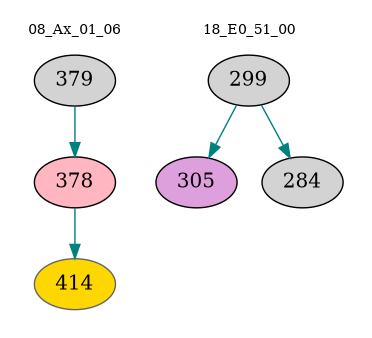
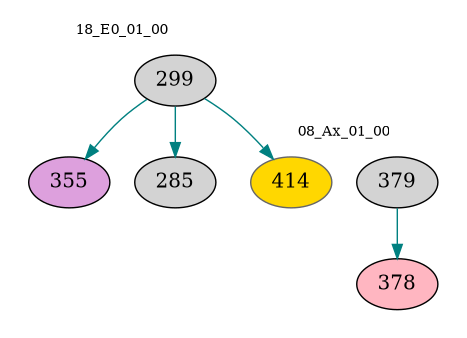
(75, 30) -> (344, 132)
(250, 30) -> (122, 30)
(197, 182) -> (69, 182)
(303, 182) -> (175, 182)
(75, 226) -> (249, 133)
